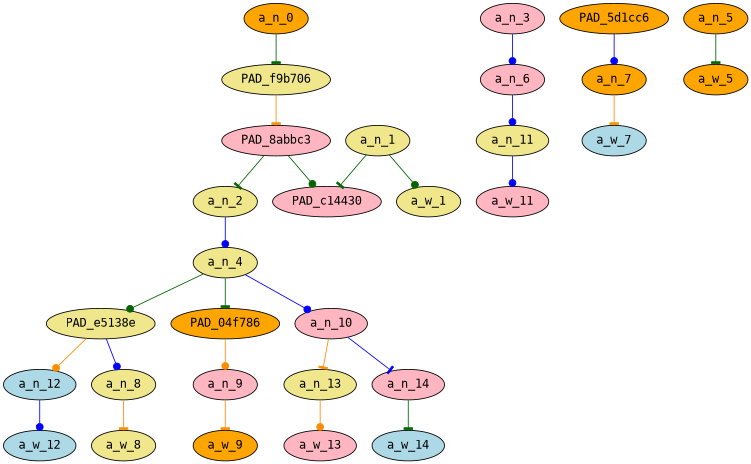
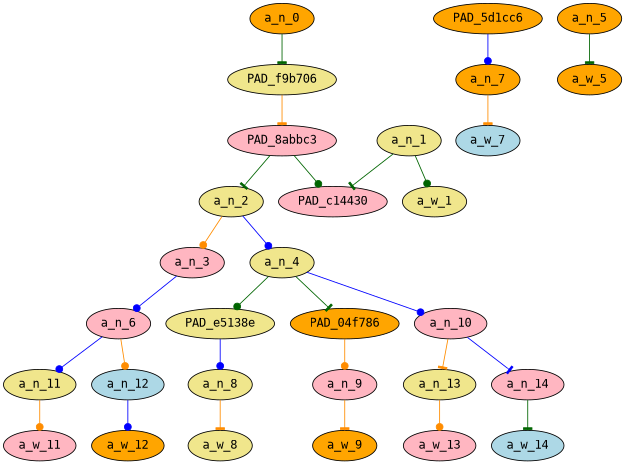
(512, 168) -> (40, 412)
none -> (214, 229)
(72, 352) -> (123, 351)
(40, 446) -> (128, 446)
